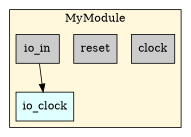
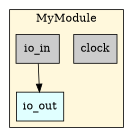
(95, 49) -> none
(45, 107) -> (40, 107)
